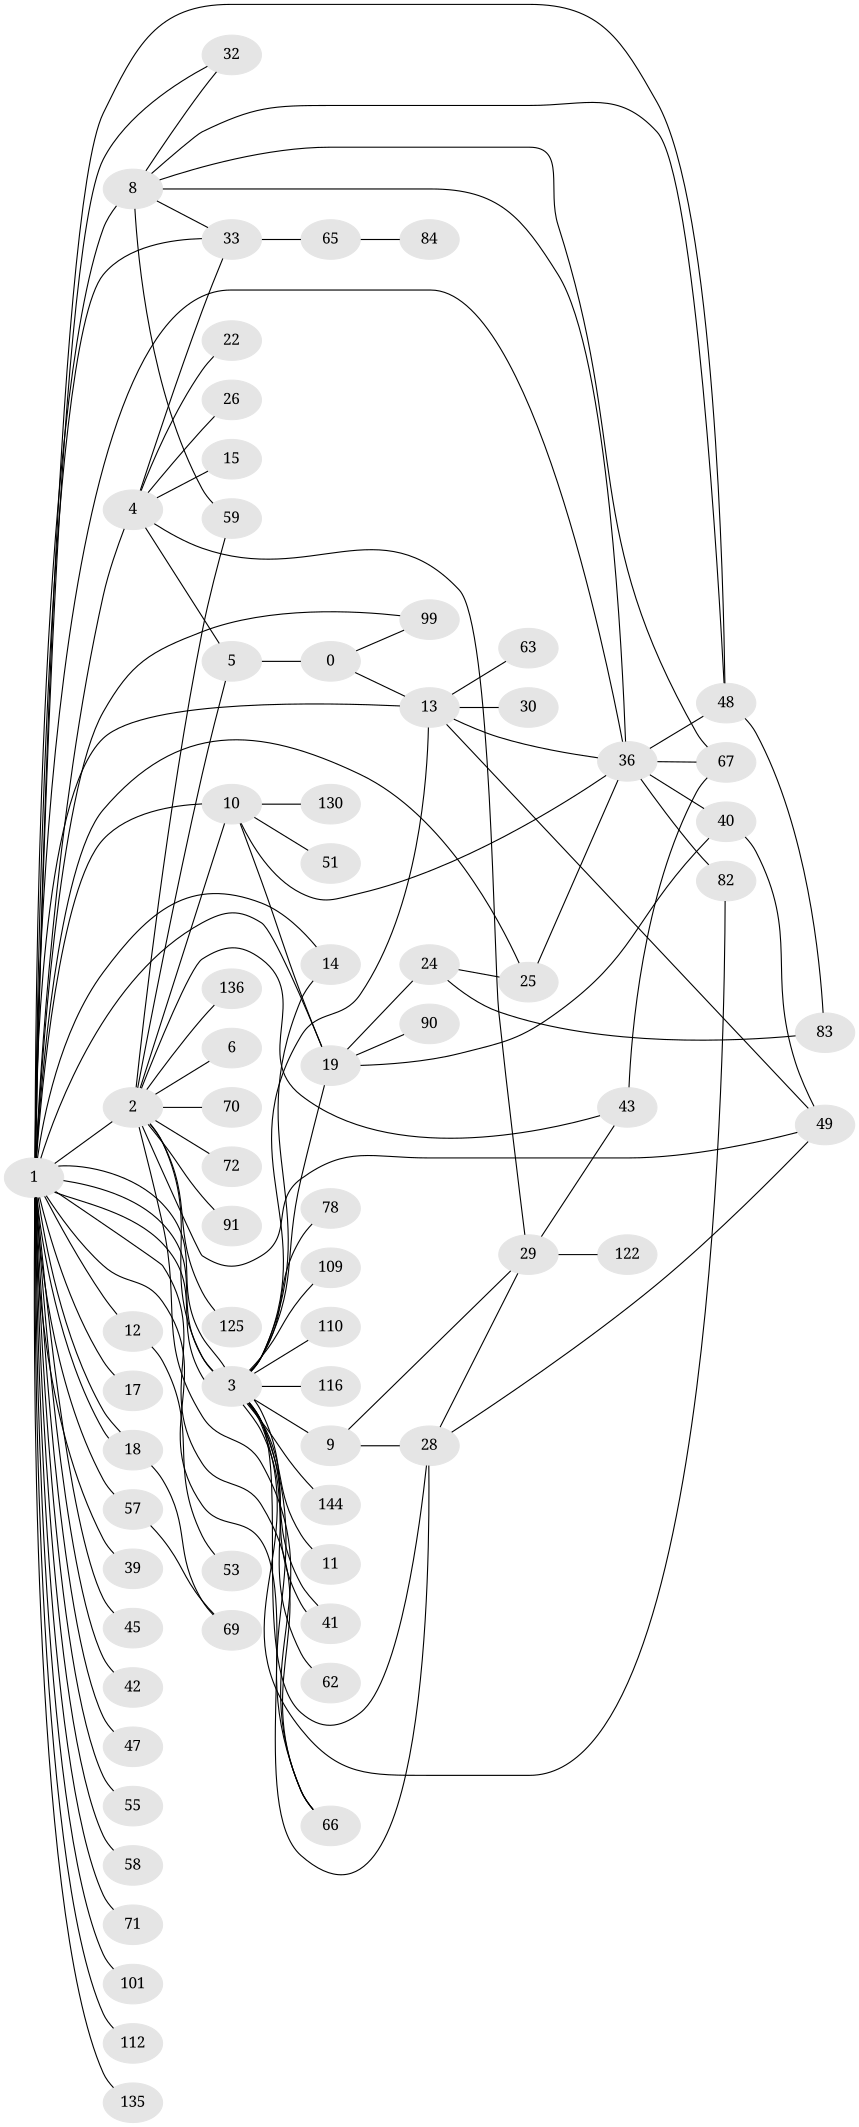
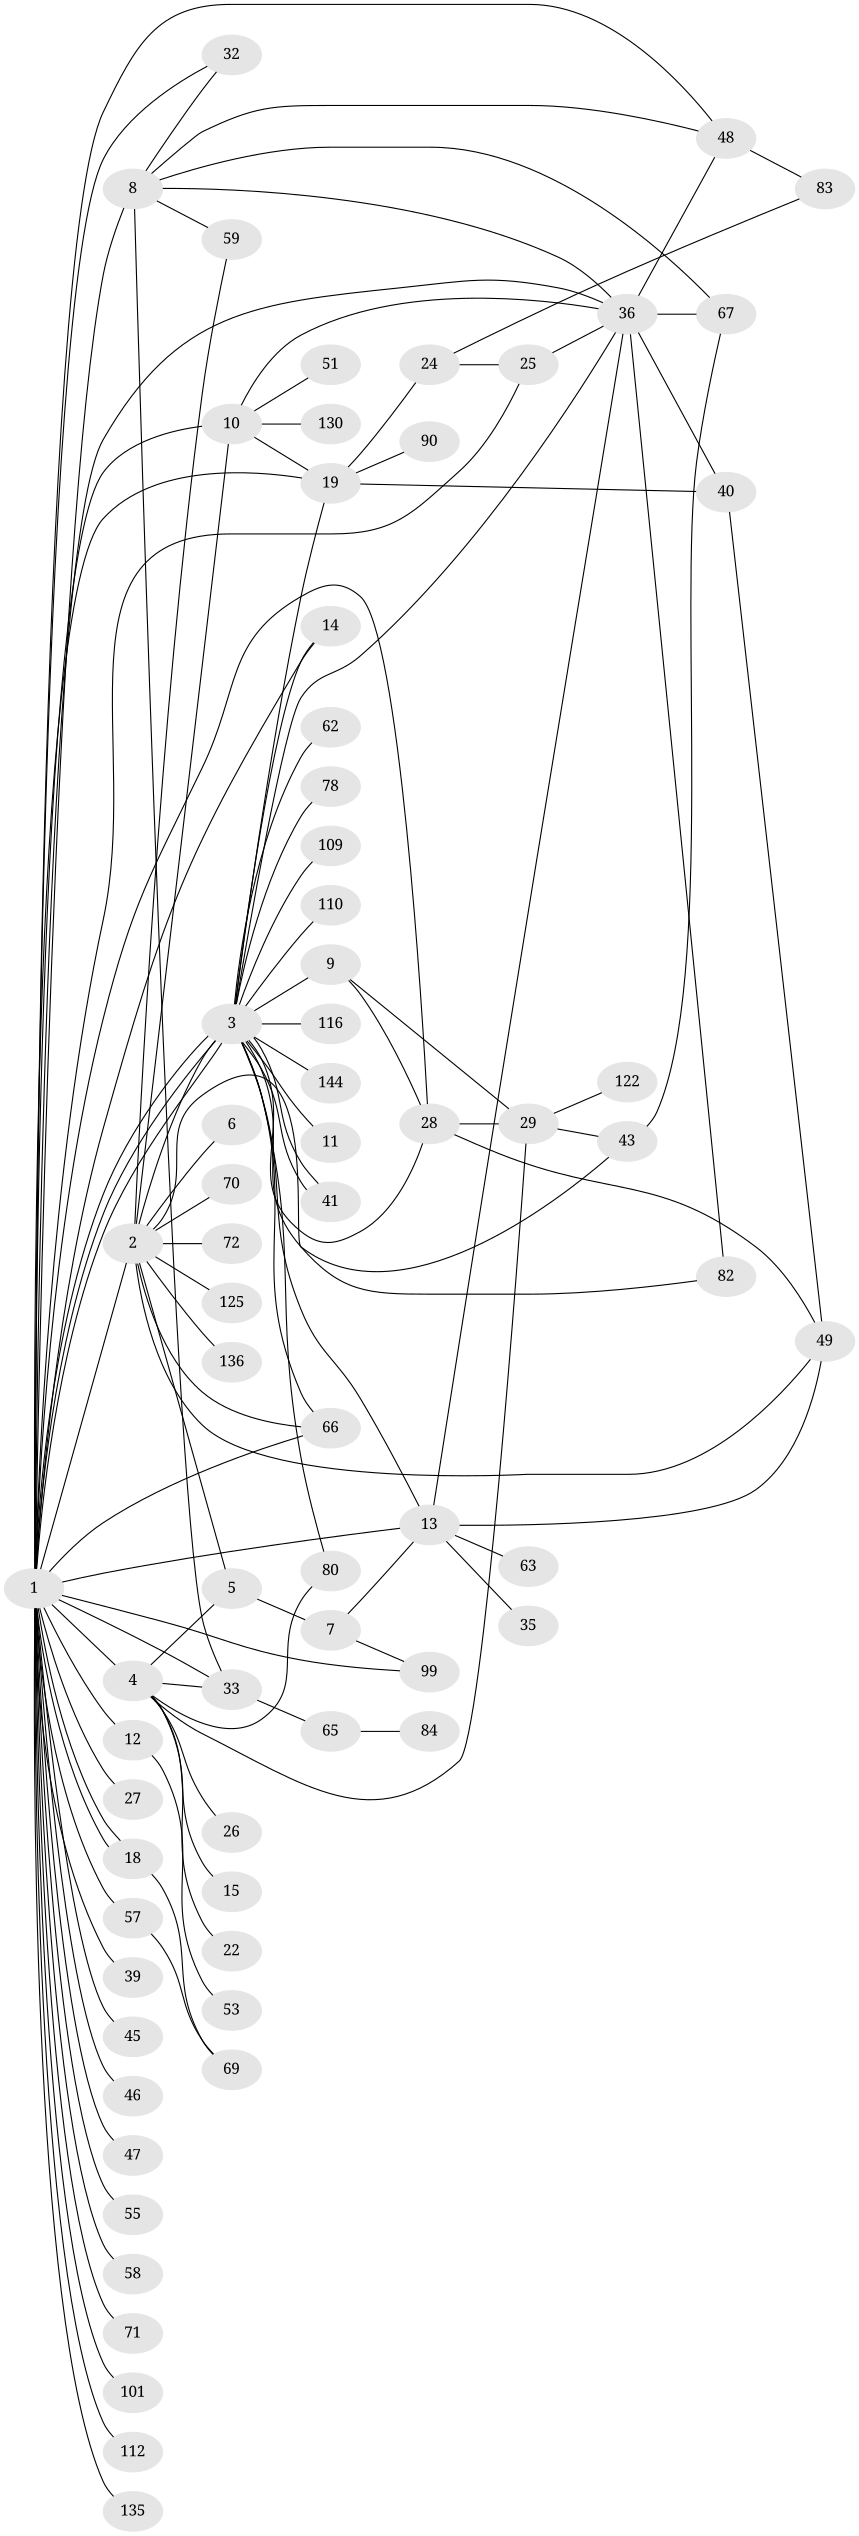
none -> (370, 647)
(331, 661) -> (331, 1630)
(528, 708) -> (528, 1626)
(232, 1226) -> none
(133, 1391) -> (133, 1800)
none -> (331, 1571)
(133, 1687) -> (133, 2096)
